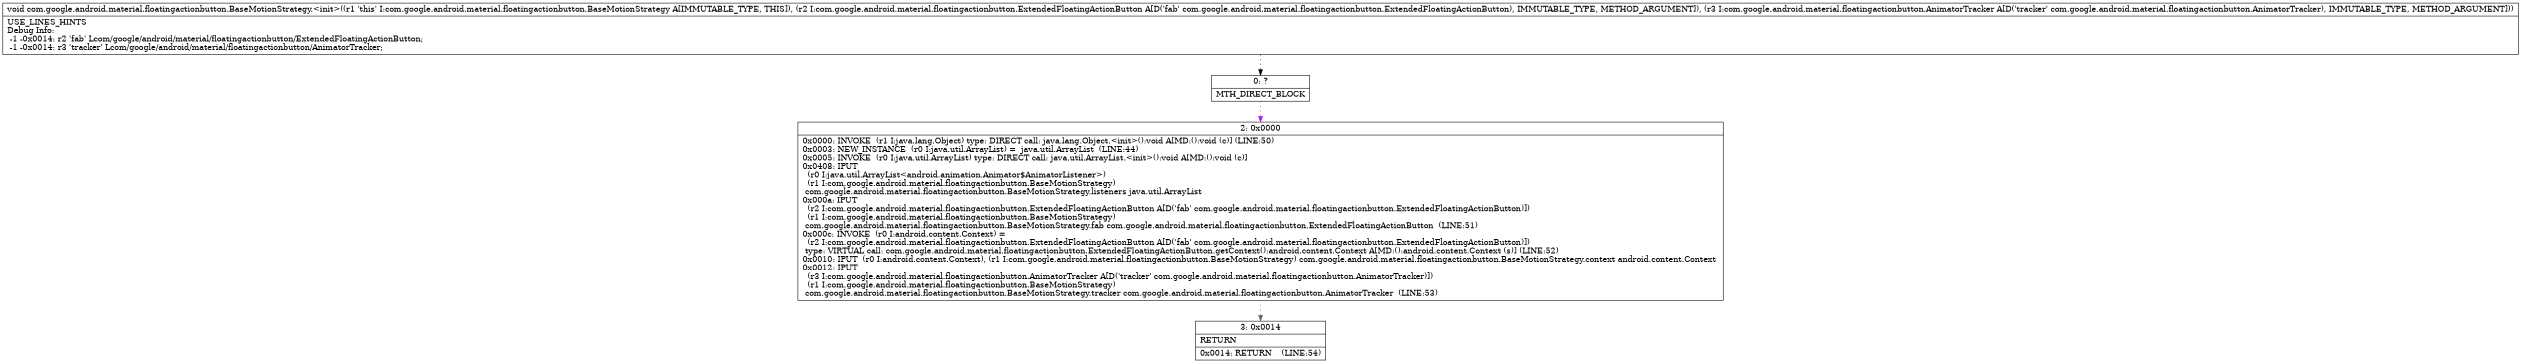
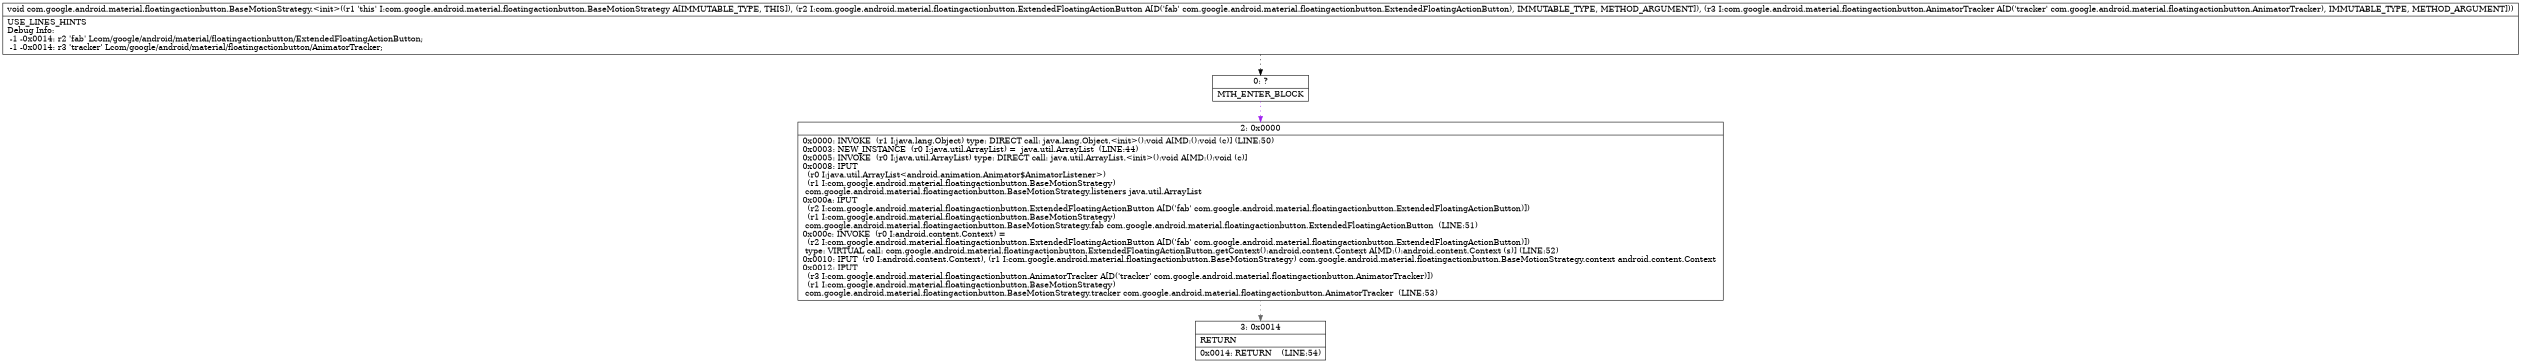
(1261, 94) -> (1261, 94)
(833, 167) -> (833, 167)
